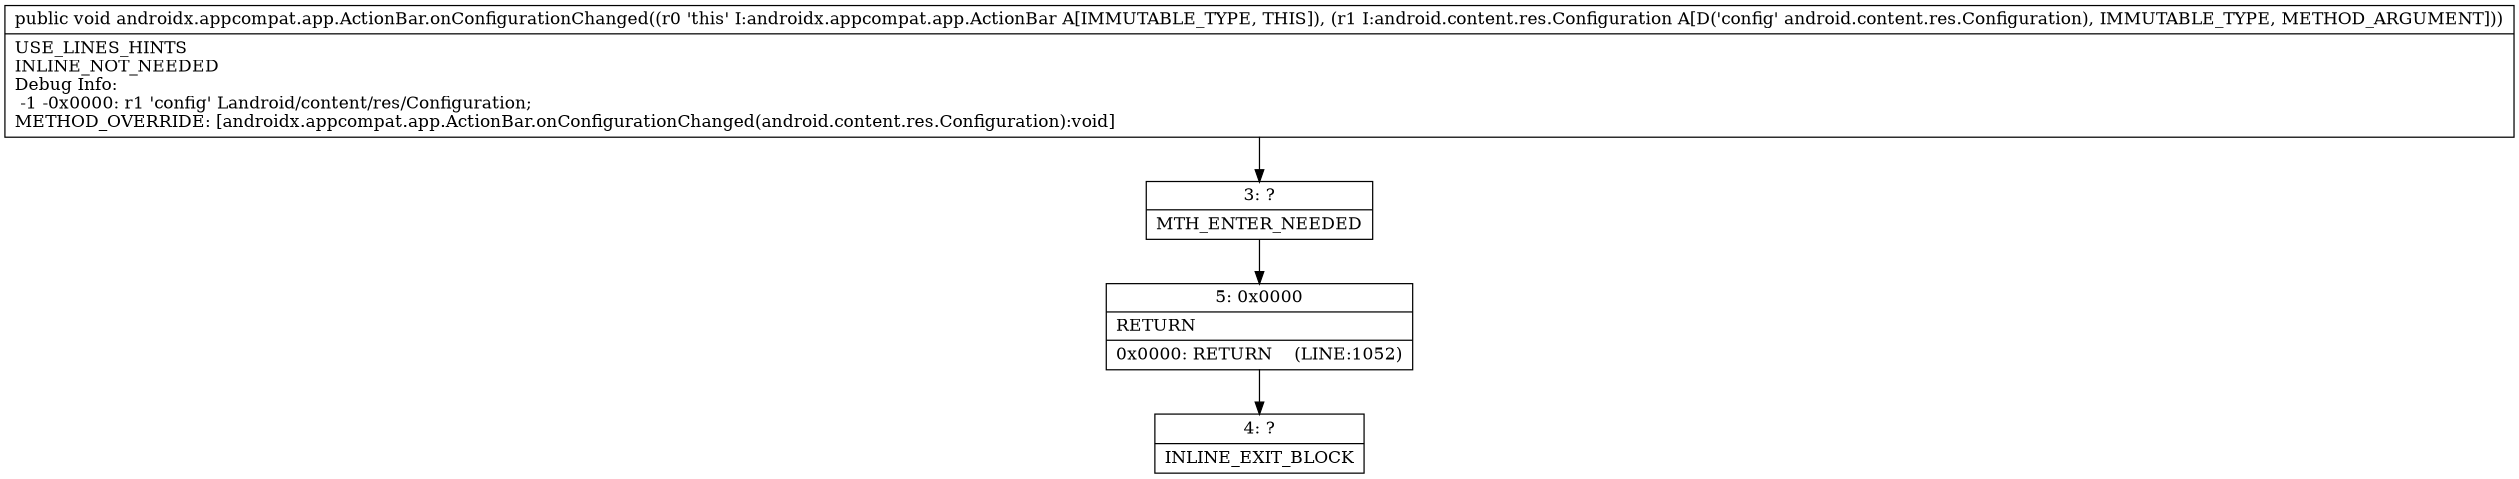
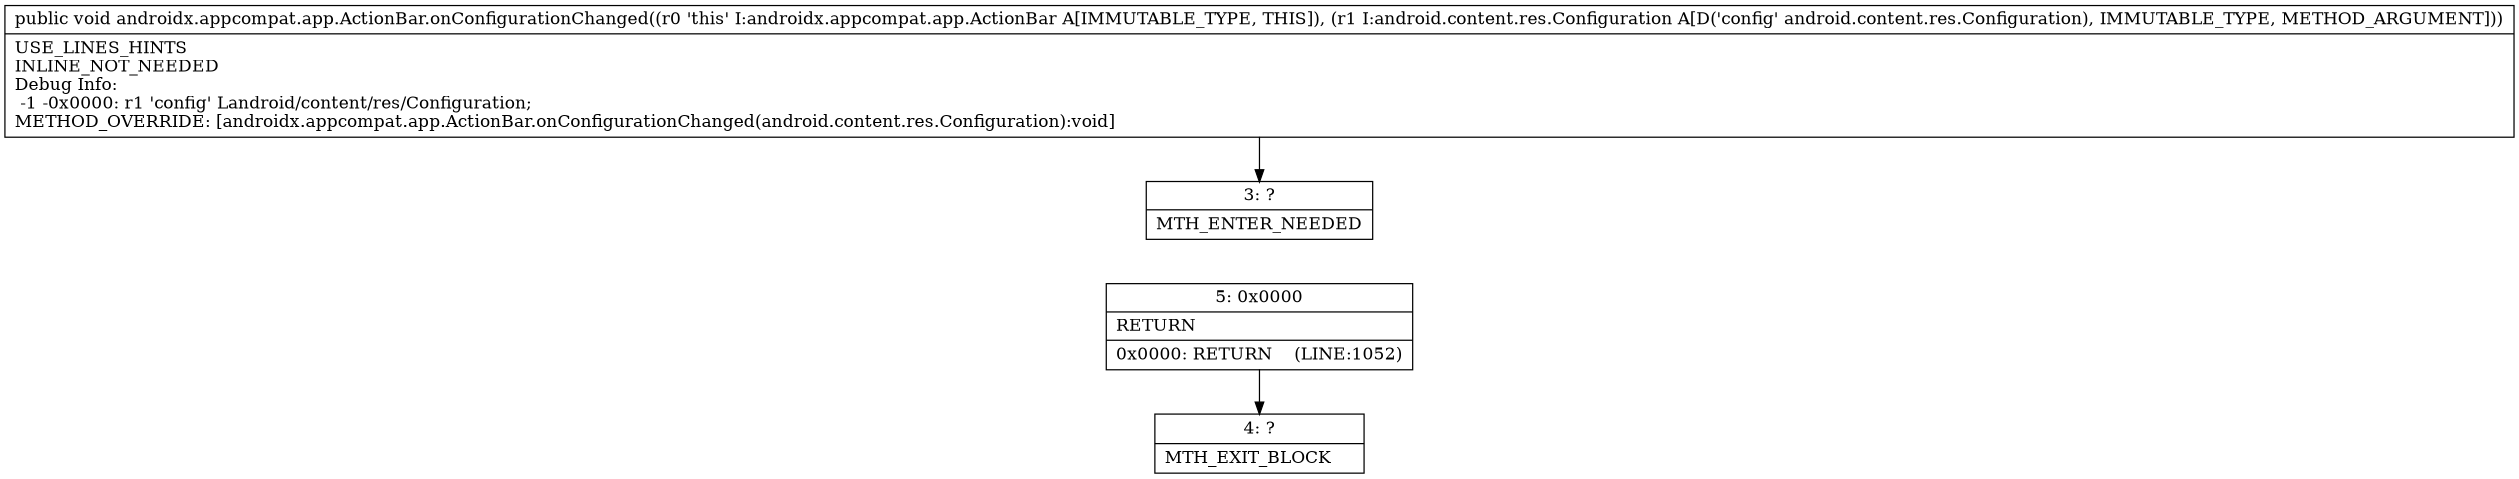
(1259, 255) -> none
(1259, 458) -> (1248, 458)
